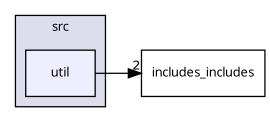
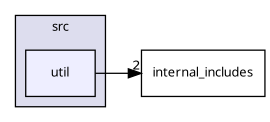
(203, 73) -> (203, 73)
